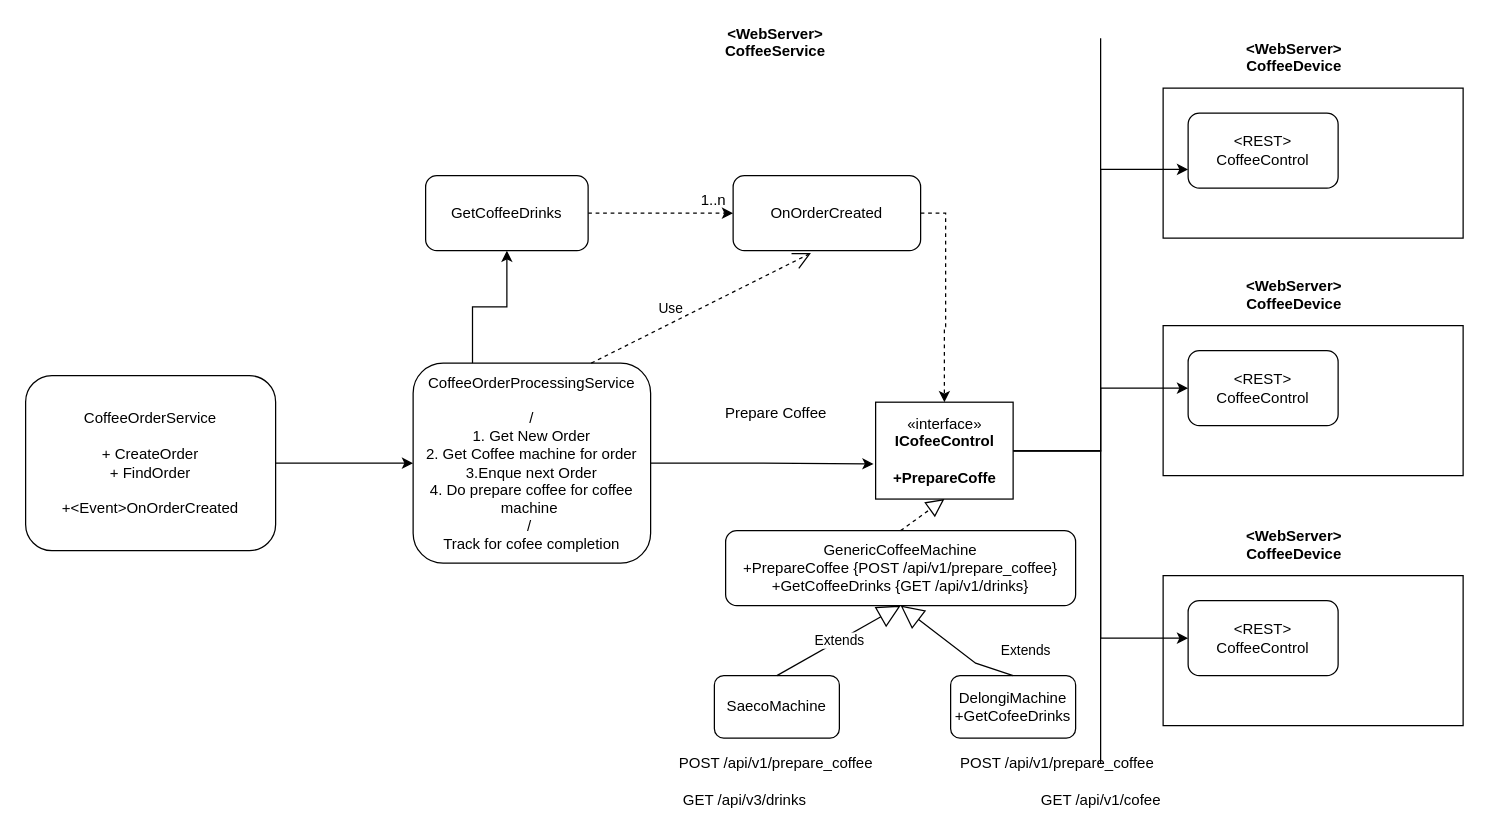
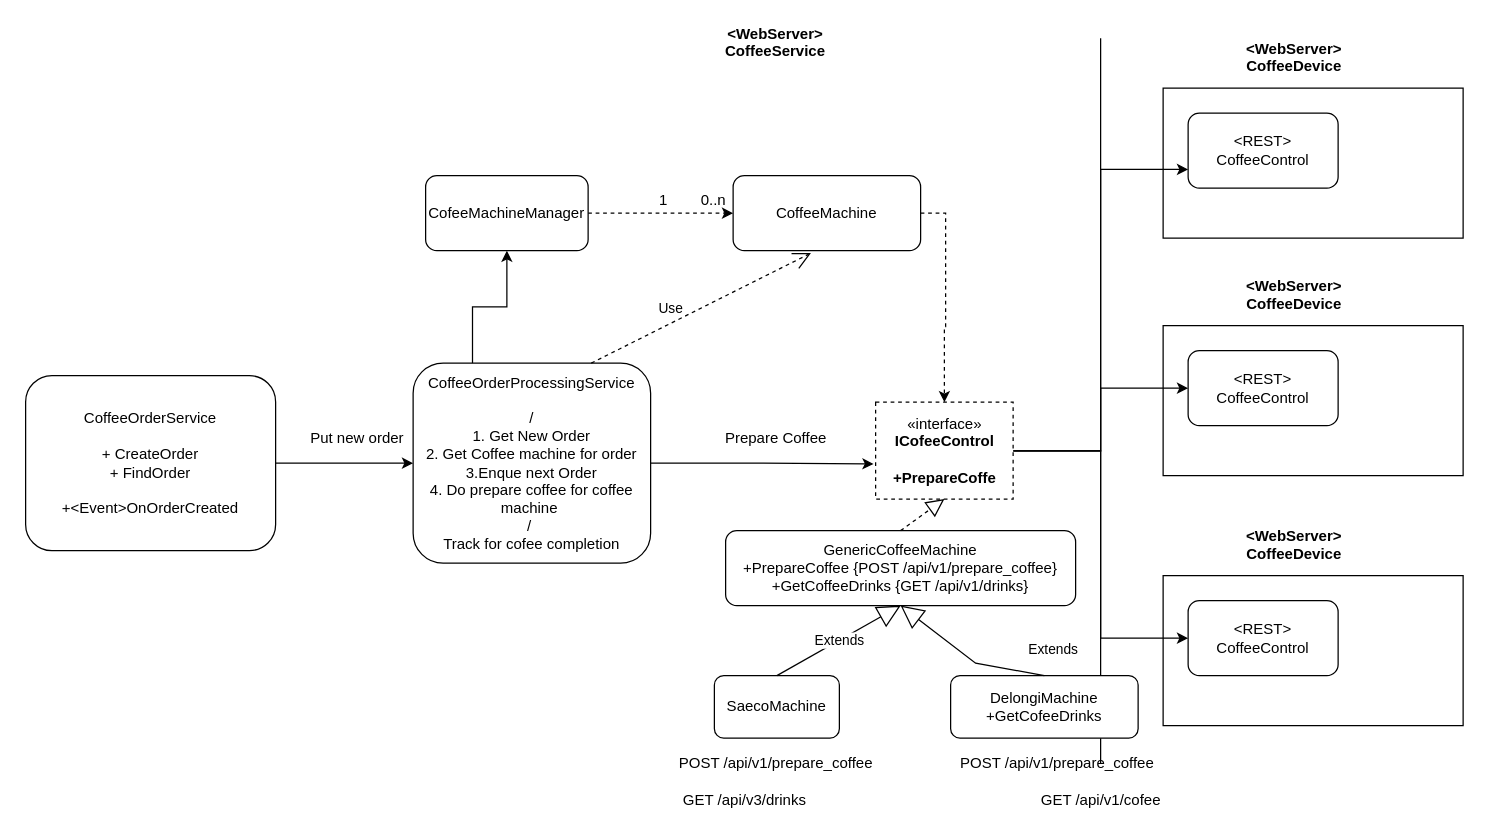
none -> (663, 201)
(714, 201) -> (714, 201)
(507, 213) -> (507, 213)
(827, 213) -> (827, 213)
(776, 413) -> (776, 438)
none -> (357, 438)
(944, 451) -> (944, 451)
(1013, 707) -> (1044, 707)
